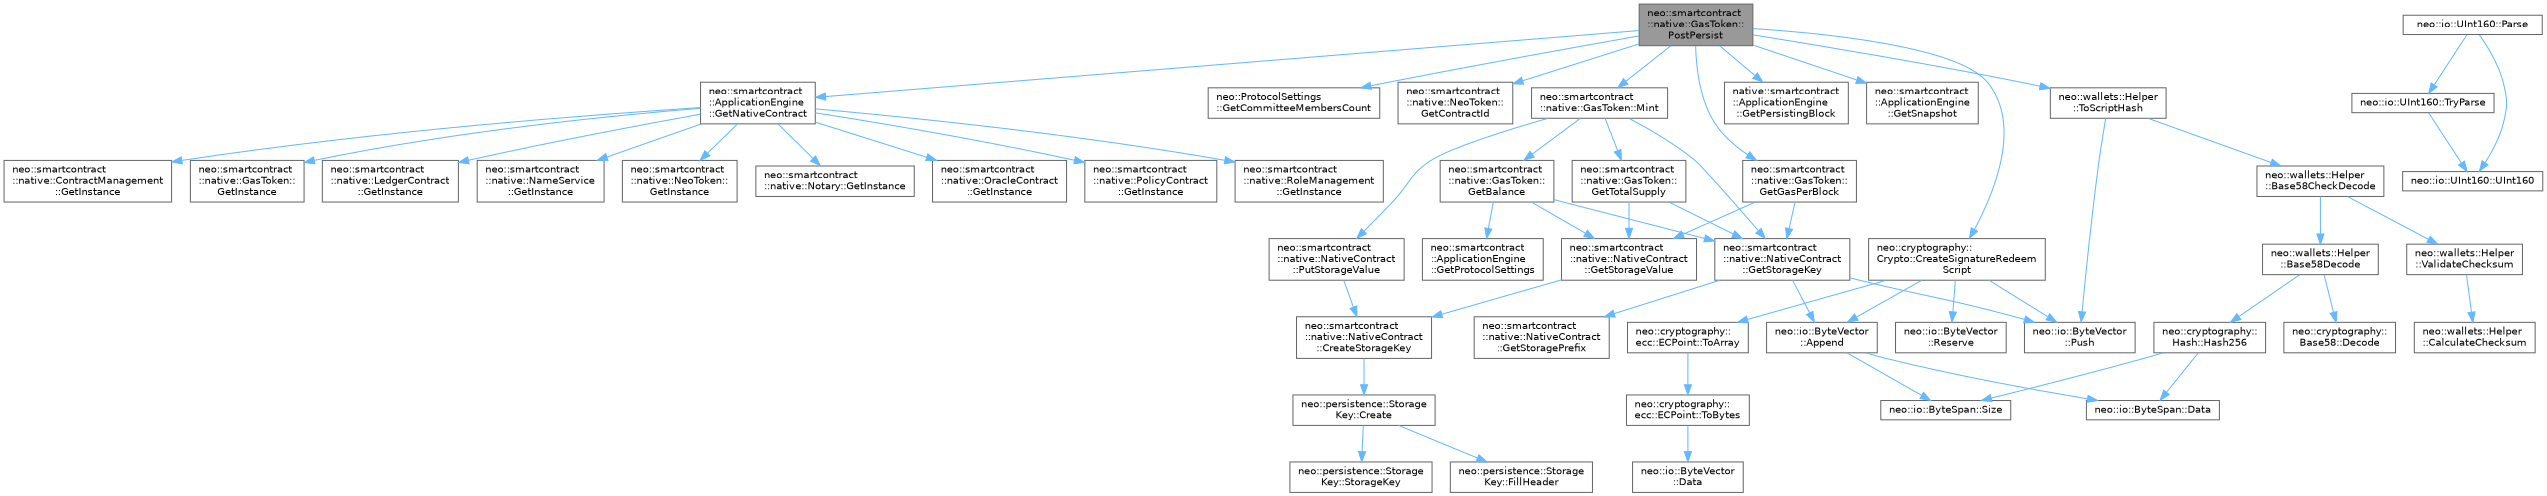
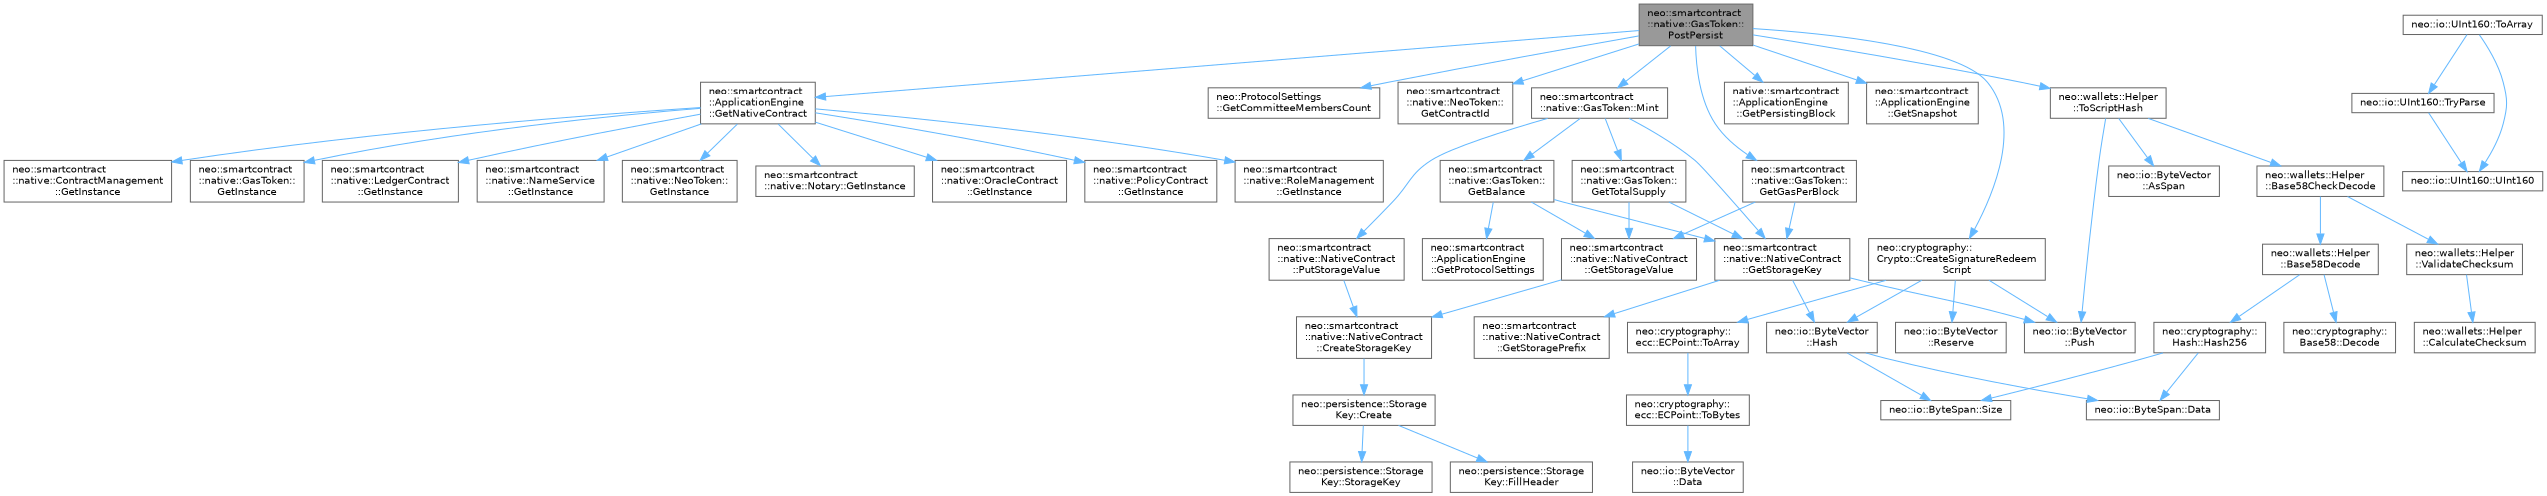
(2473, 25) -> (2473, 25)
none -> (2164, 181)
(1822, 338) -> (1822, 338)
